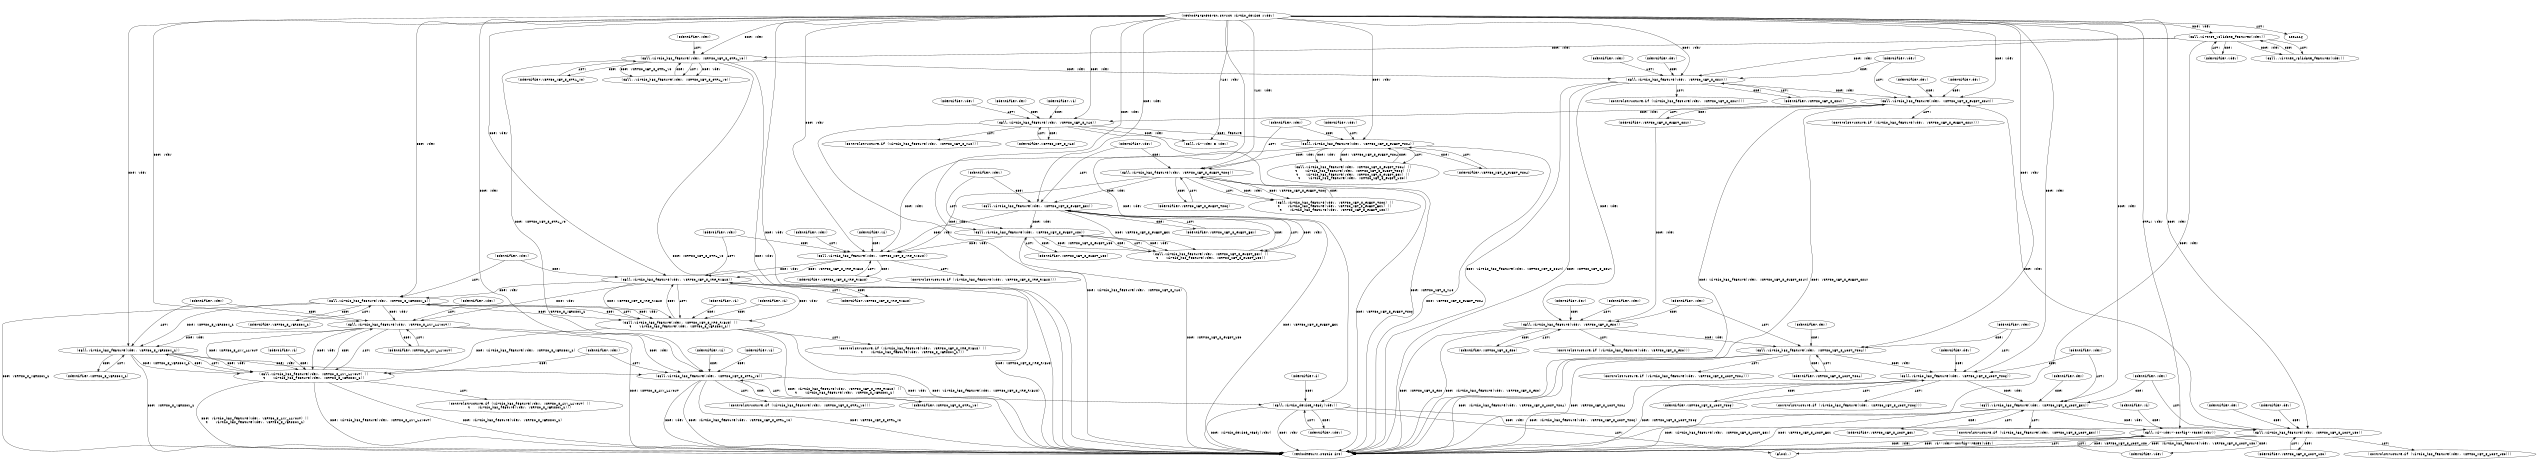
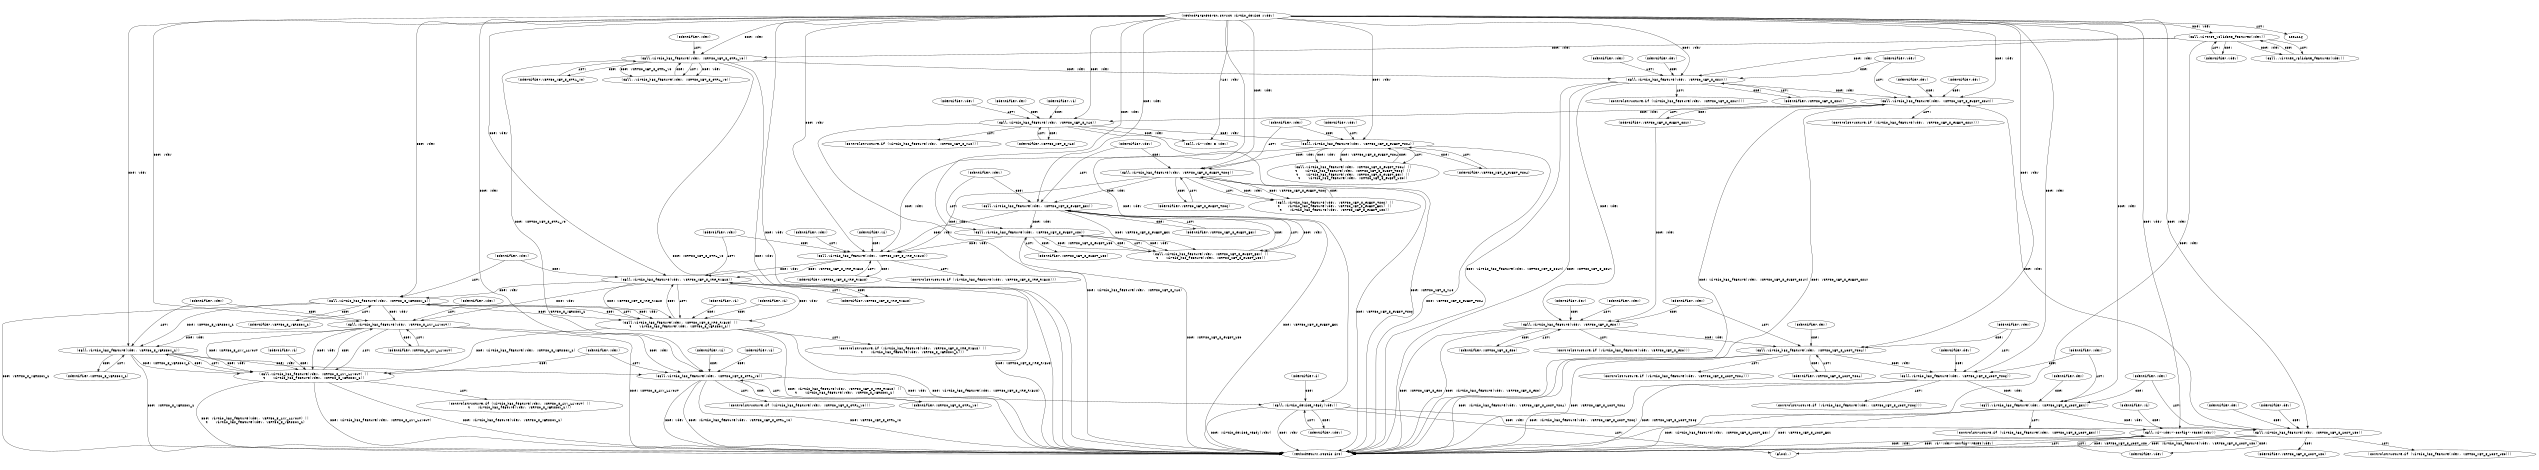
(1263, 91) -> (1263, 91)
(1230, 133) -> (1230, 133)
(2153, 222) -> (2153, 222)
(1698, 406) -> none
(1881, 433) -> none
(2290, 444) -> none
